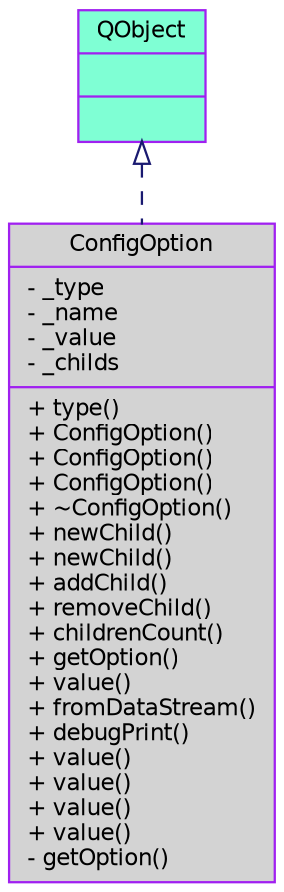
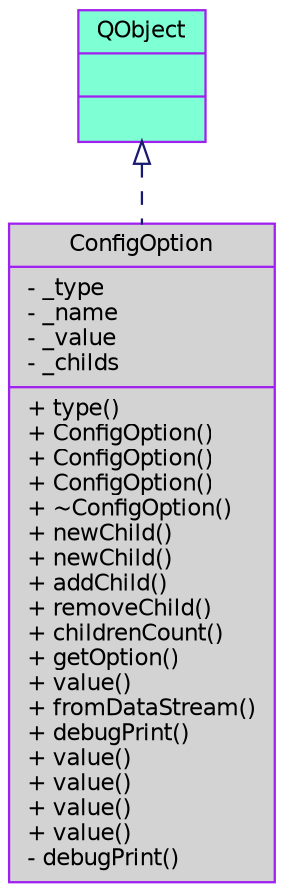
(99, 858) -> (103, 858)
